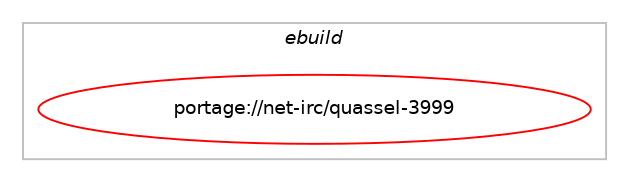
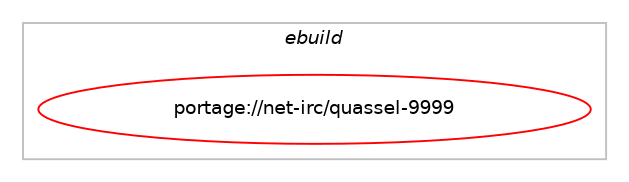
(315, 109) -> (315, 109)
